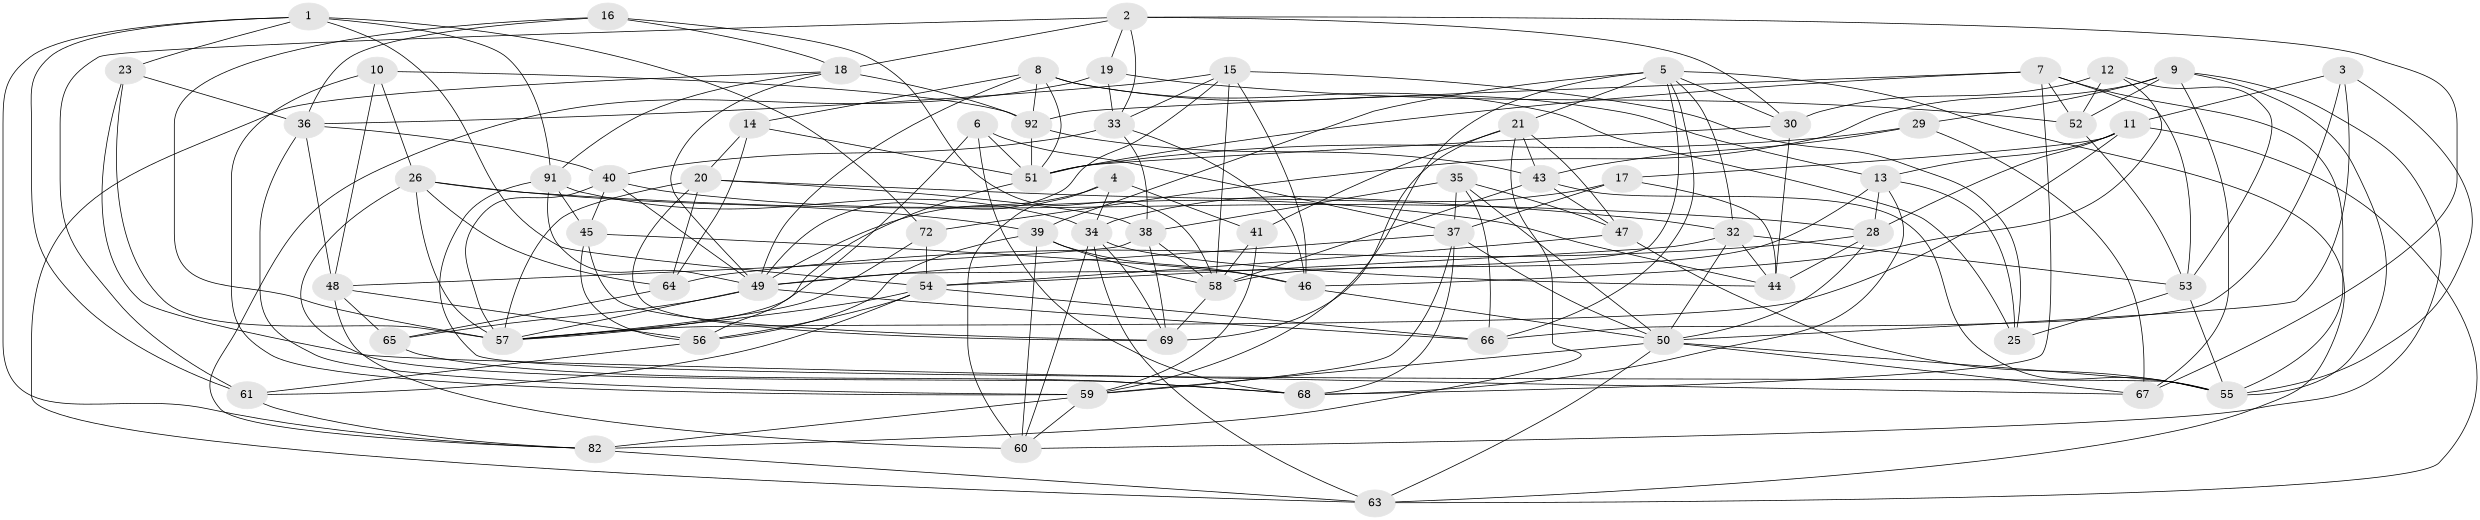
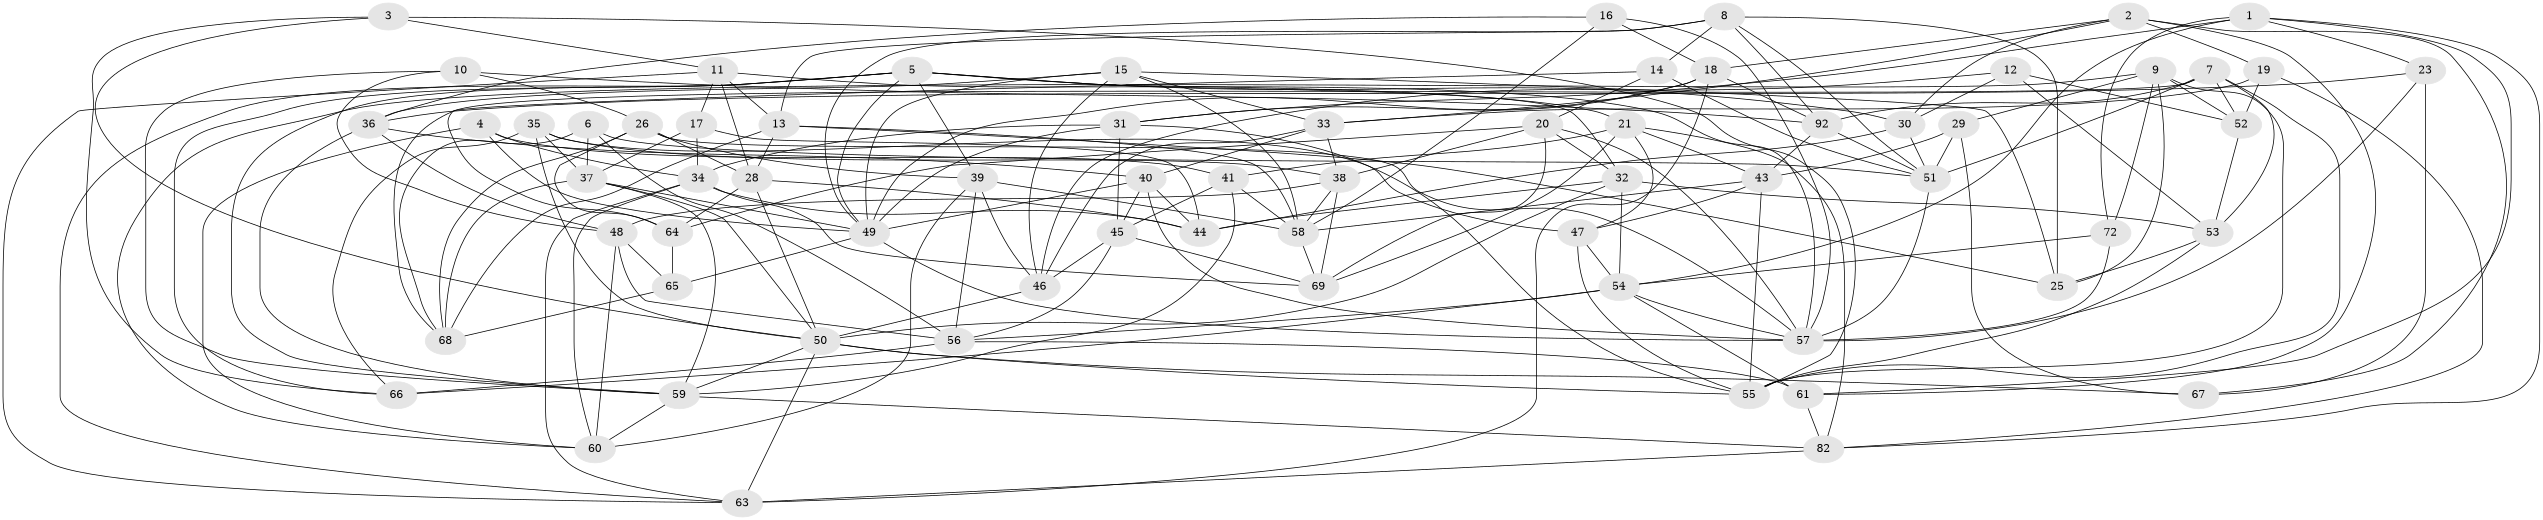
(551, 179) -> (1120, 125)
none -> (1179, 203)
(2229, 244) -> (2157, 203)
(1123, 317) -> (676, 371)
